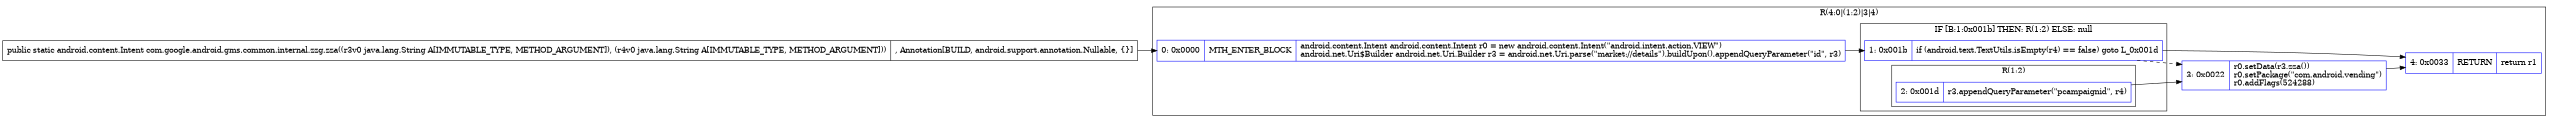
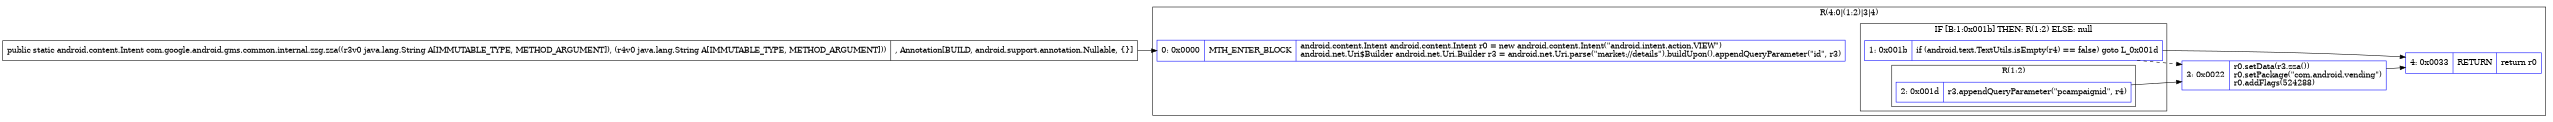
(1852, 51) -> none
(2519, 63) -> (2519, 63)
